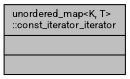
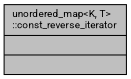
(65, 25) -> (65, 25)
